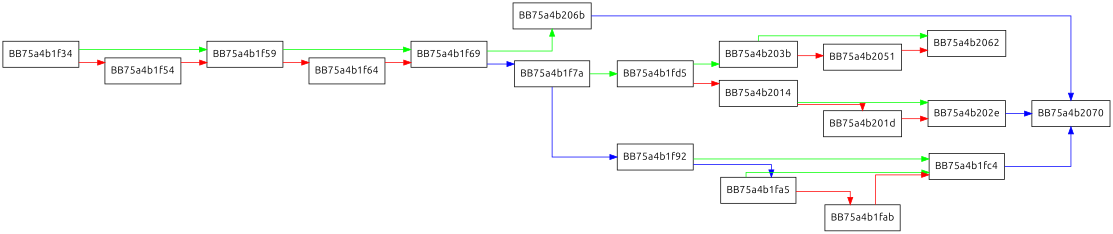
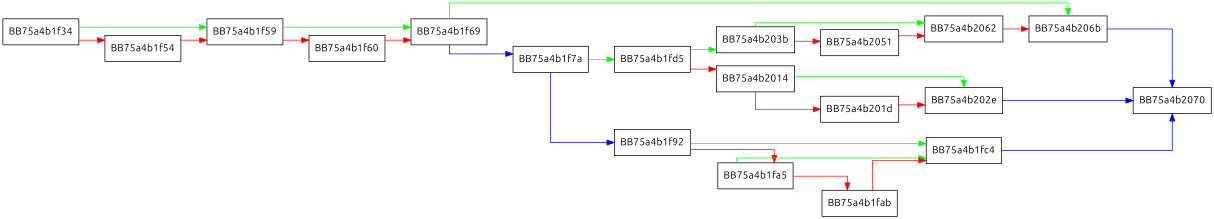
none -> (1012, 29)
(347, 71) -> (347, 48)
(735, 165) -> (735, 150)
